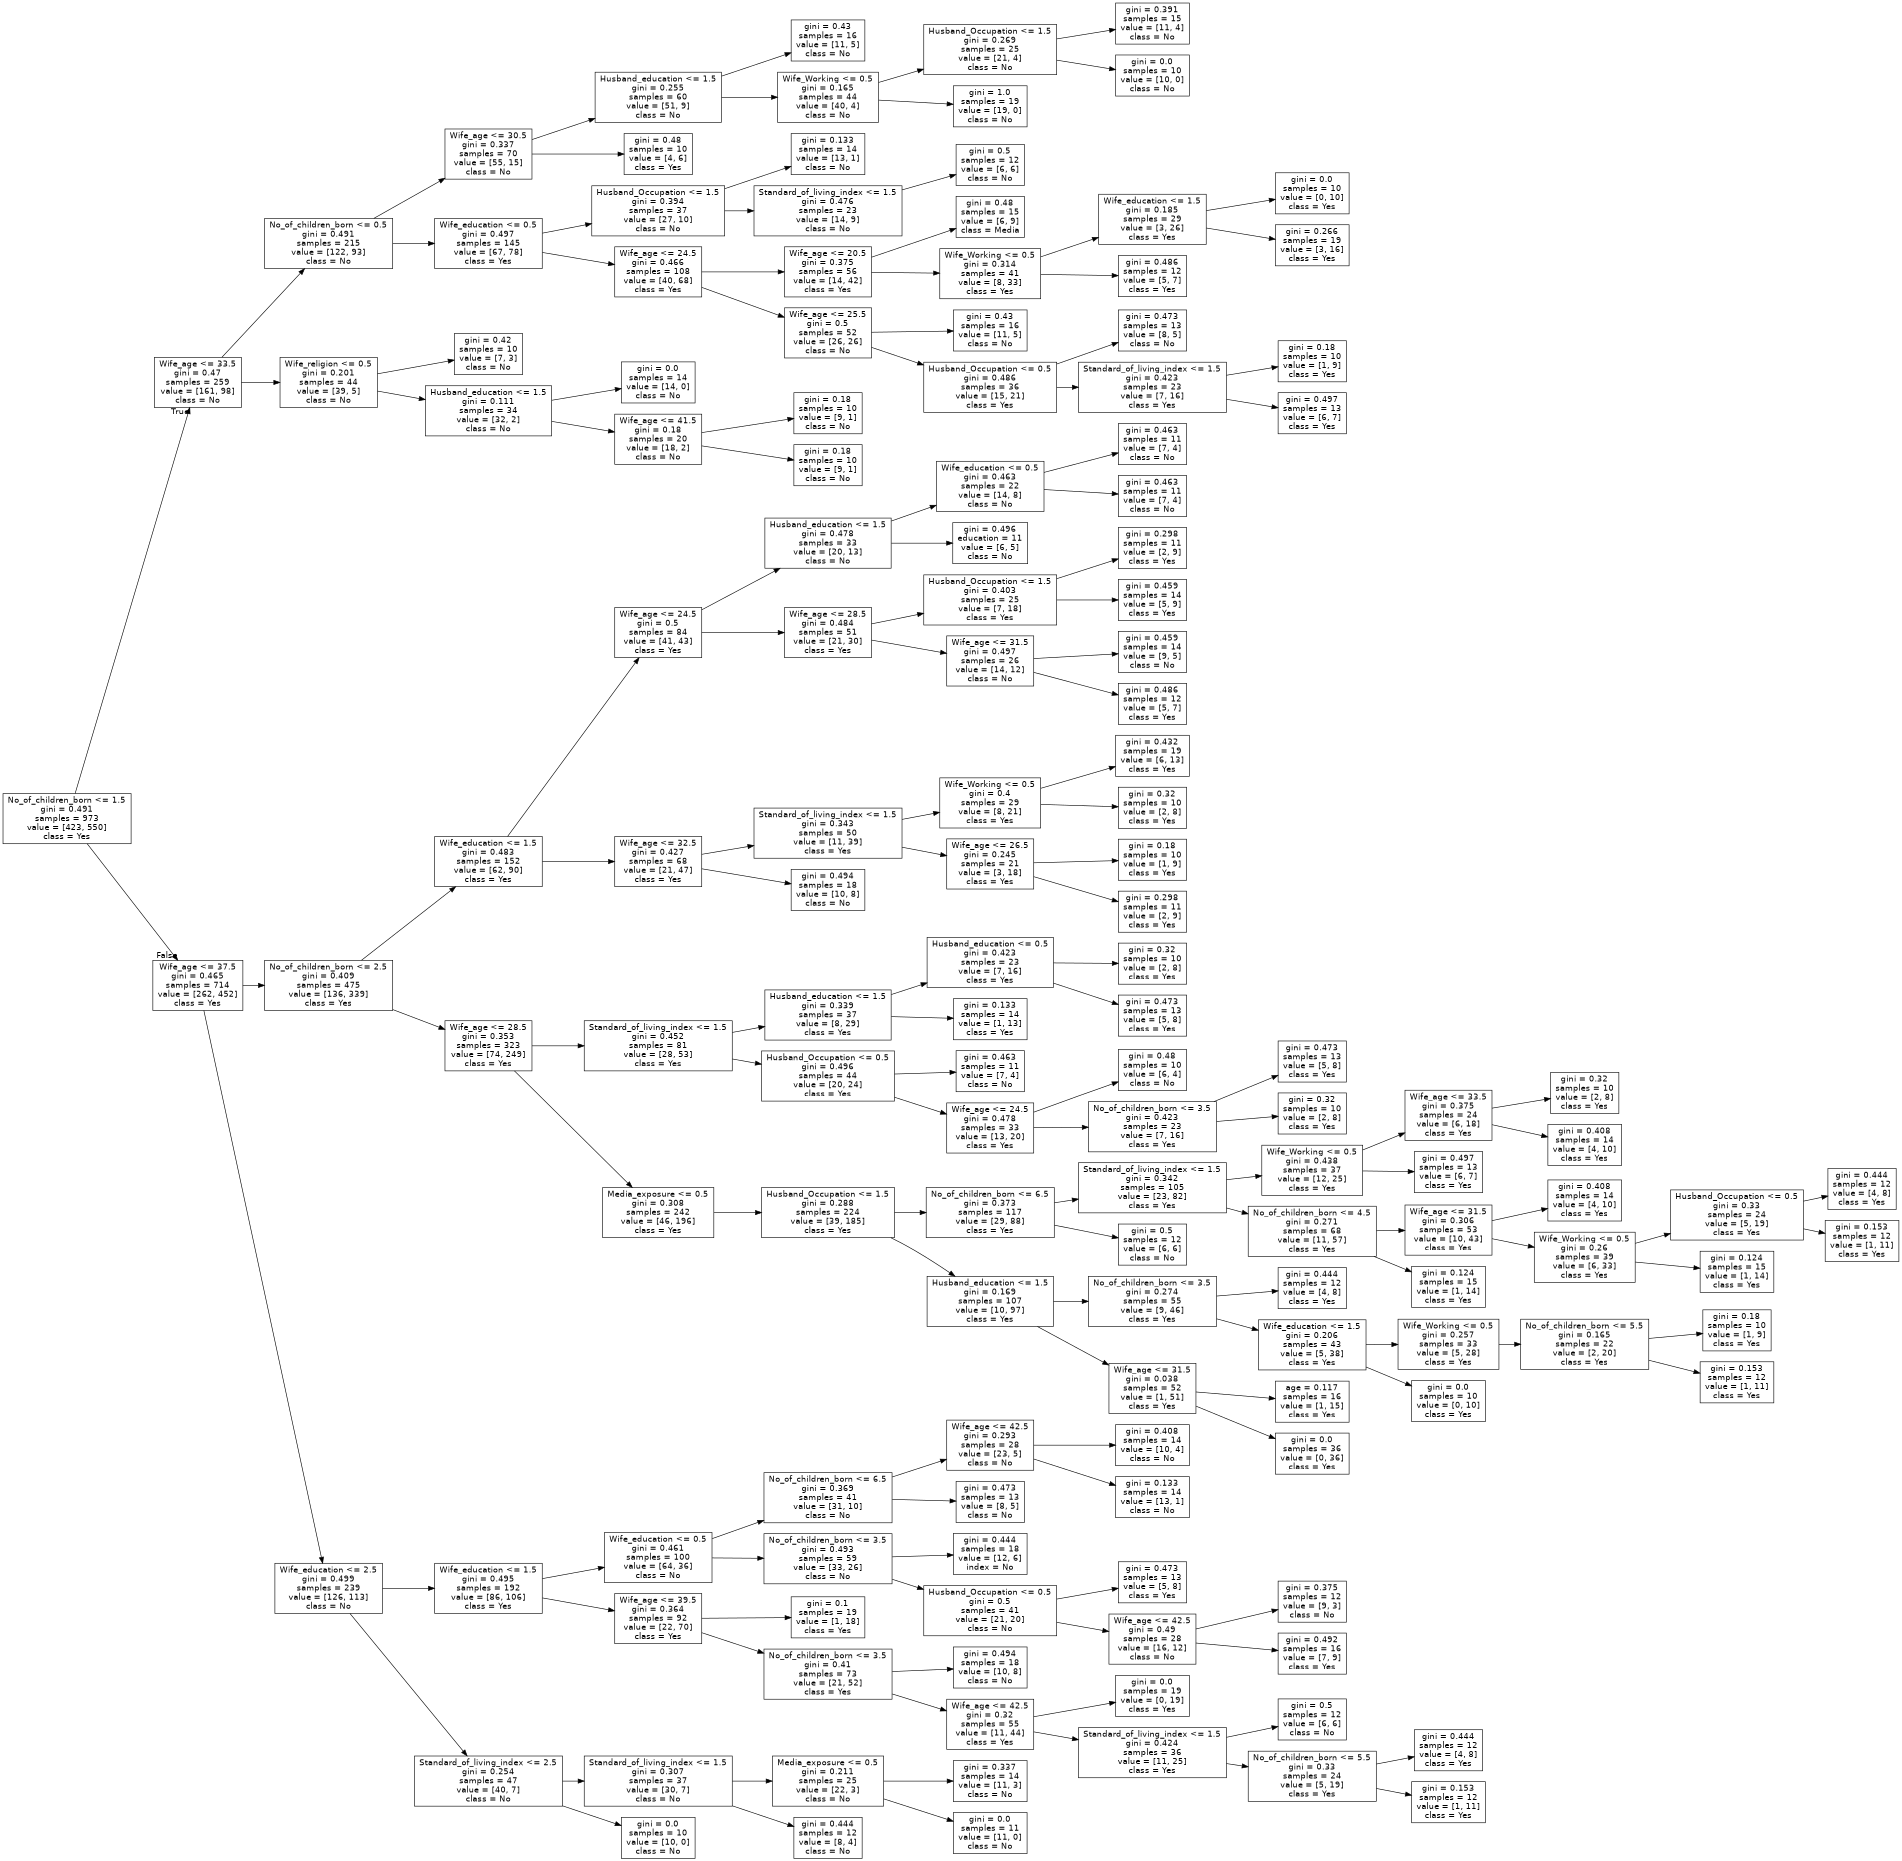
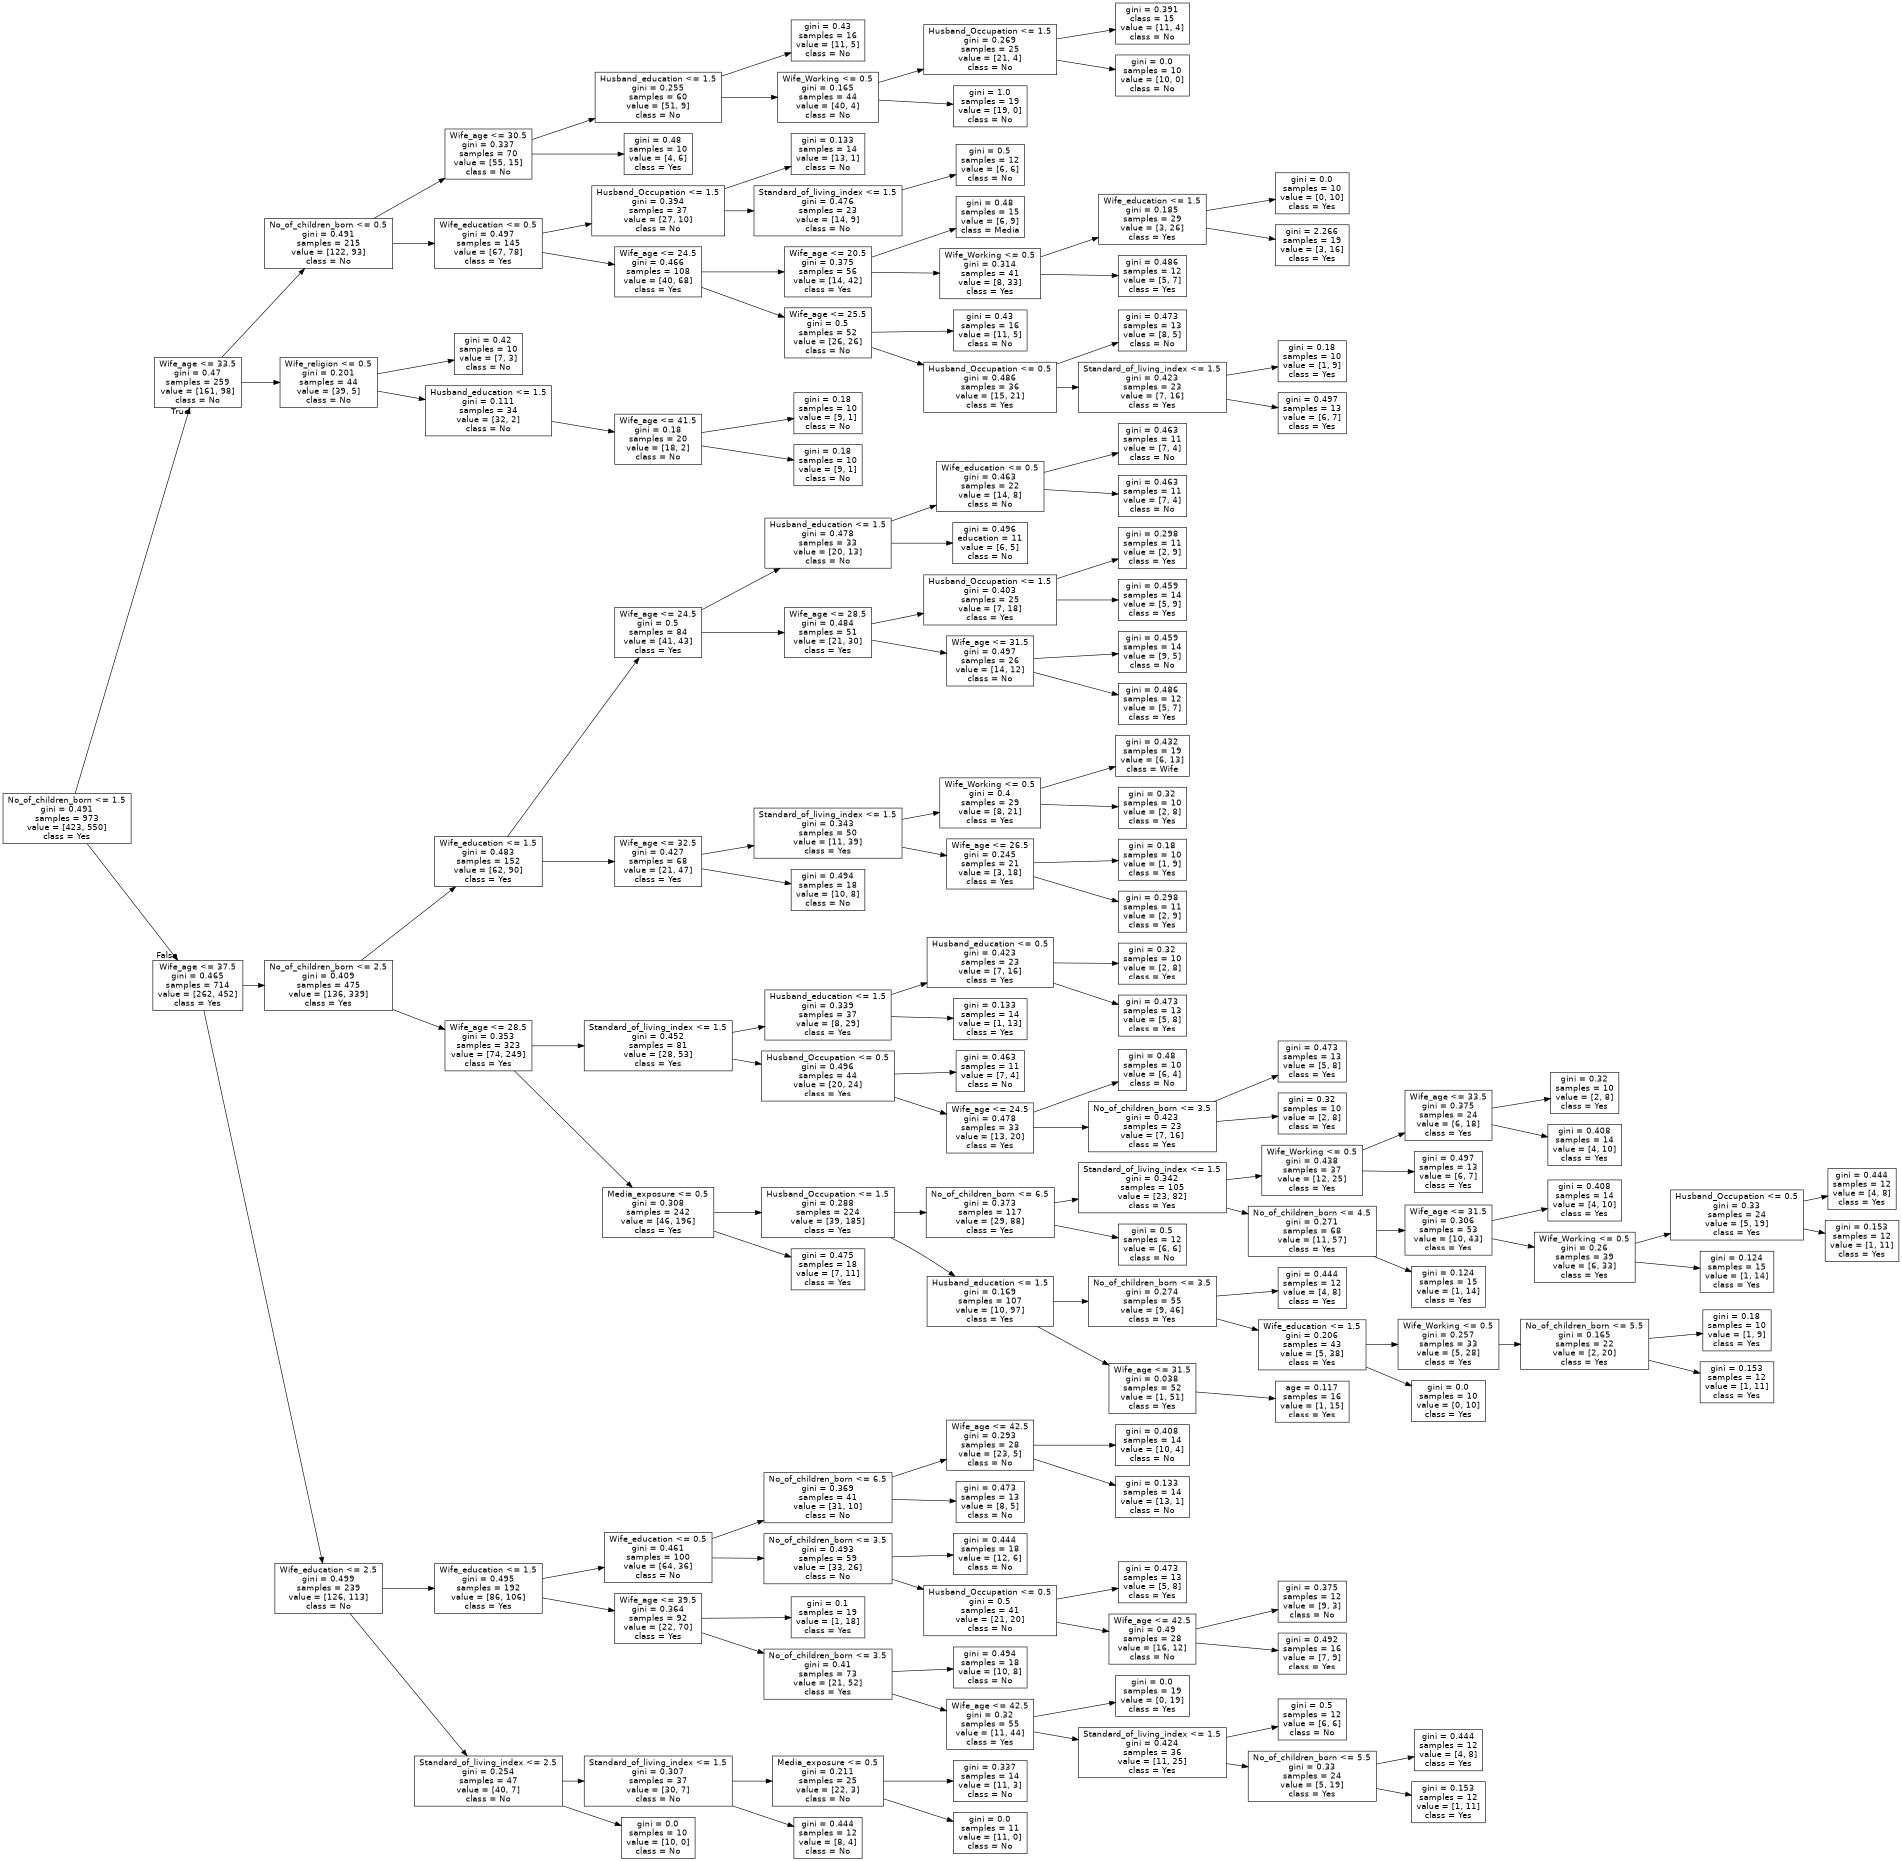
(1152, 24) -> (1152, 24)
(1312, 245) -> (1312, 245)
(658, 382) -> none
(1152, 756) -> (1152, 756)
none -> (828, 1269)
(1312, 1454) -> none
(990, 1554) -> (990, 1554)
